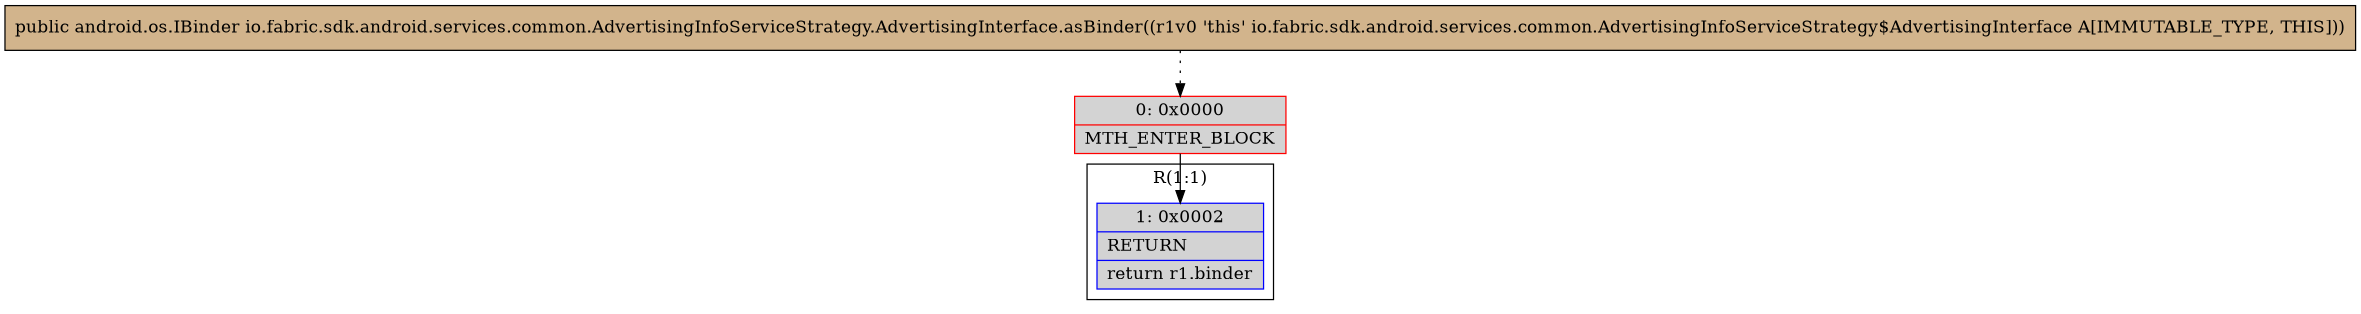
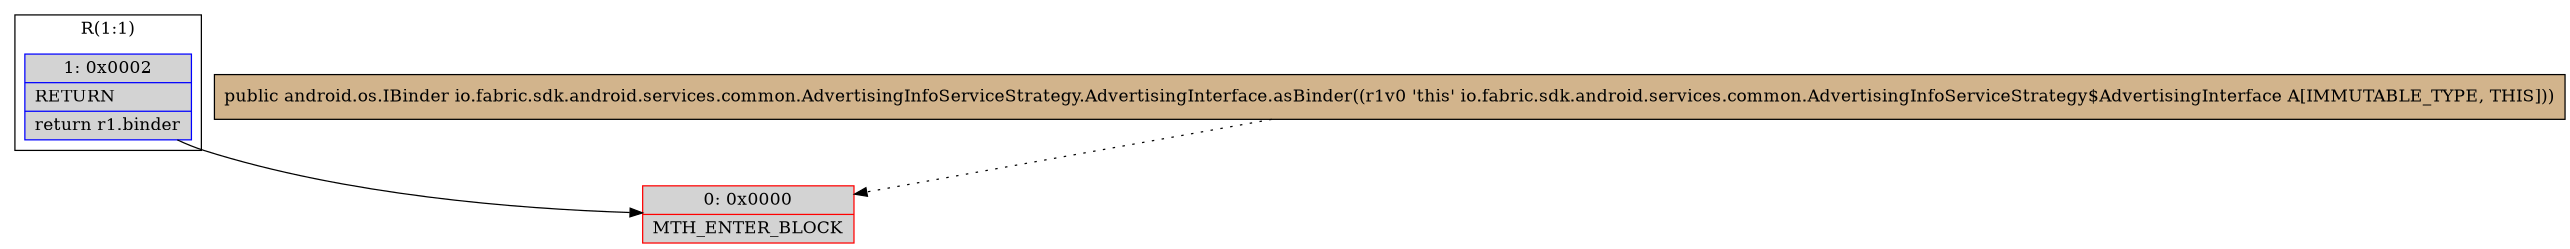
(1180, 172) -> (401, 193)
